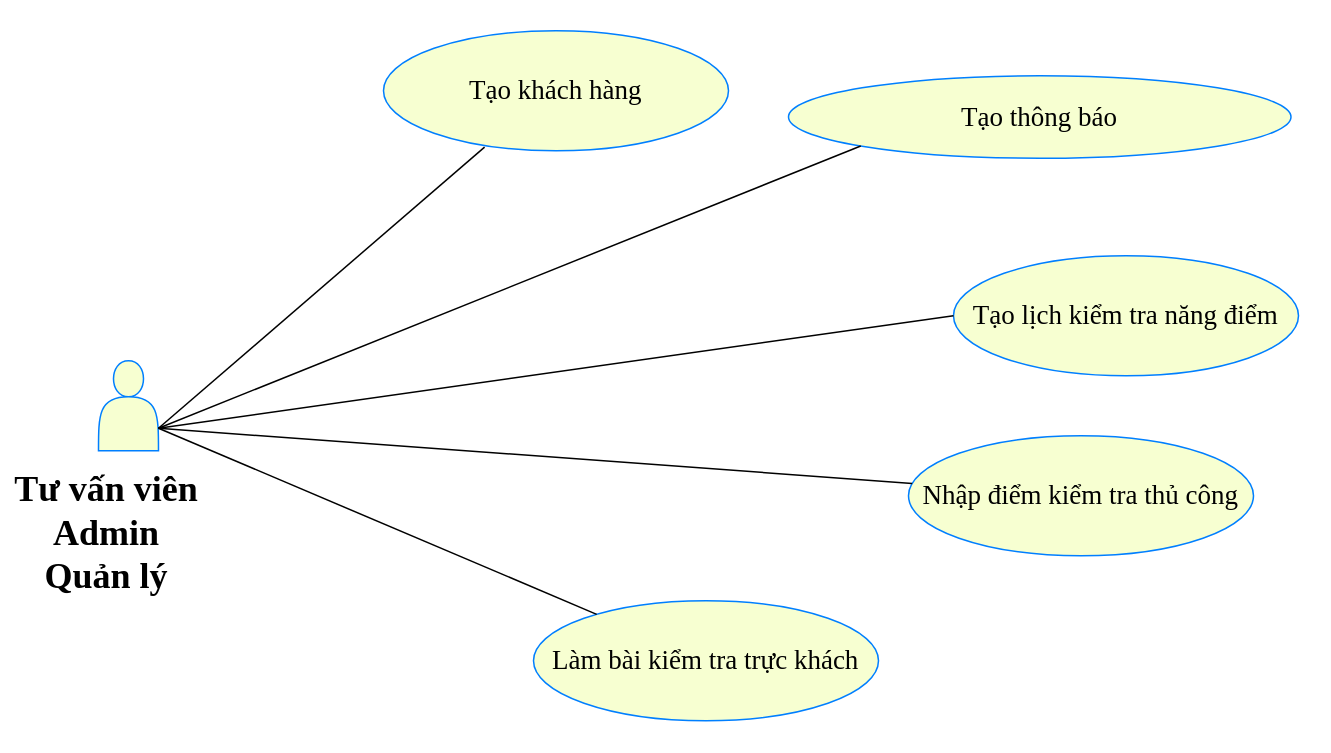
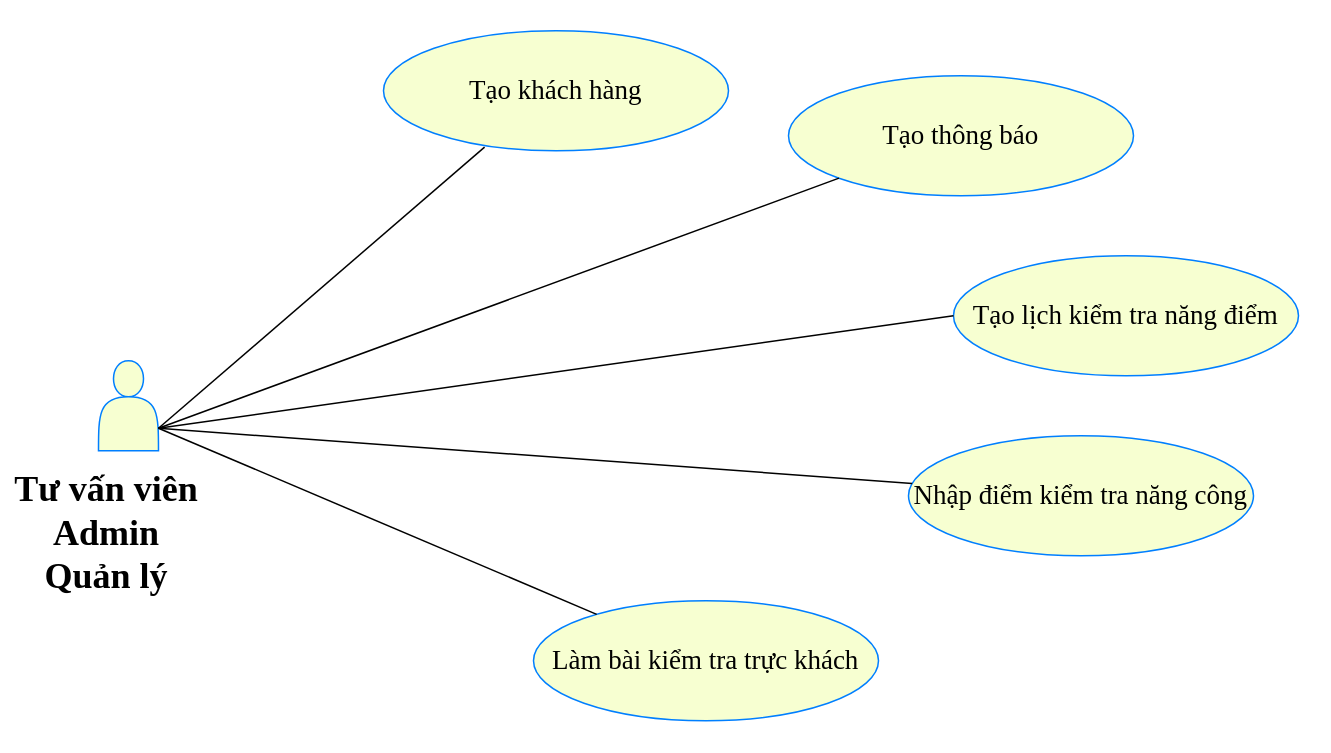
(1040, 117) -> (961, 136)
(1081, 496) -> (1081, 496)
